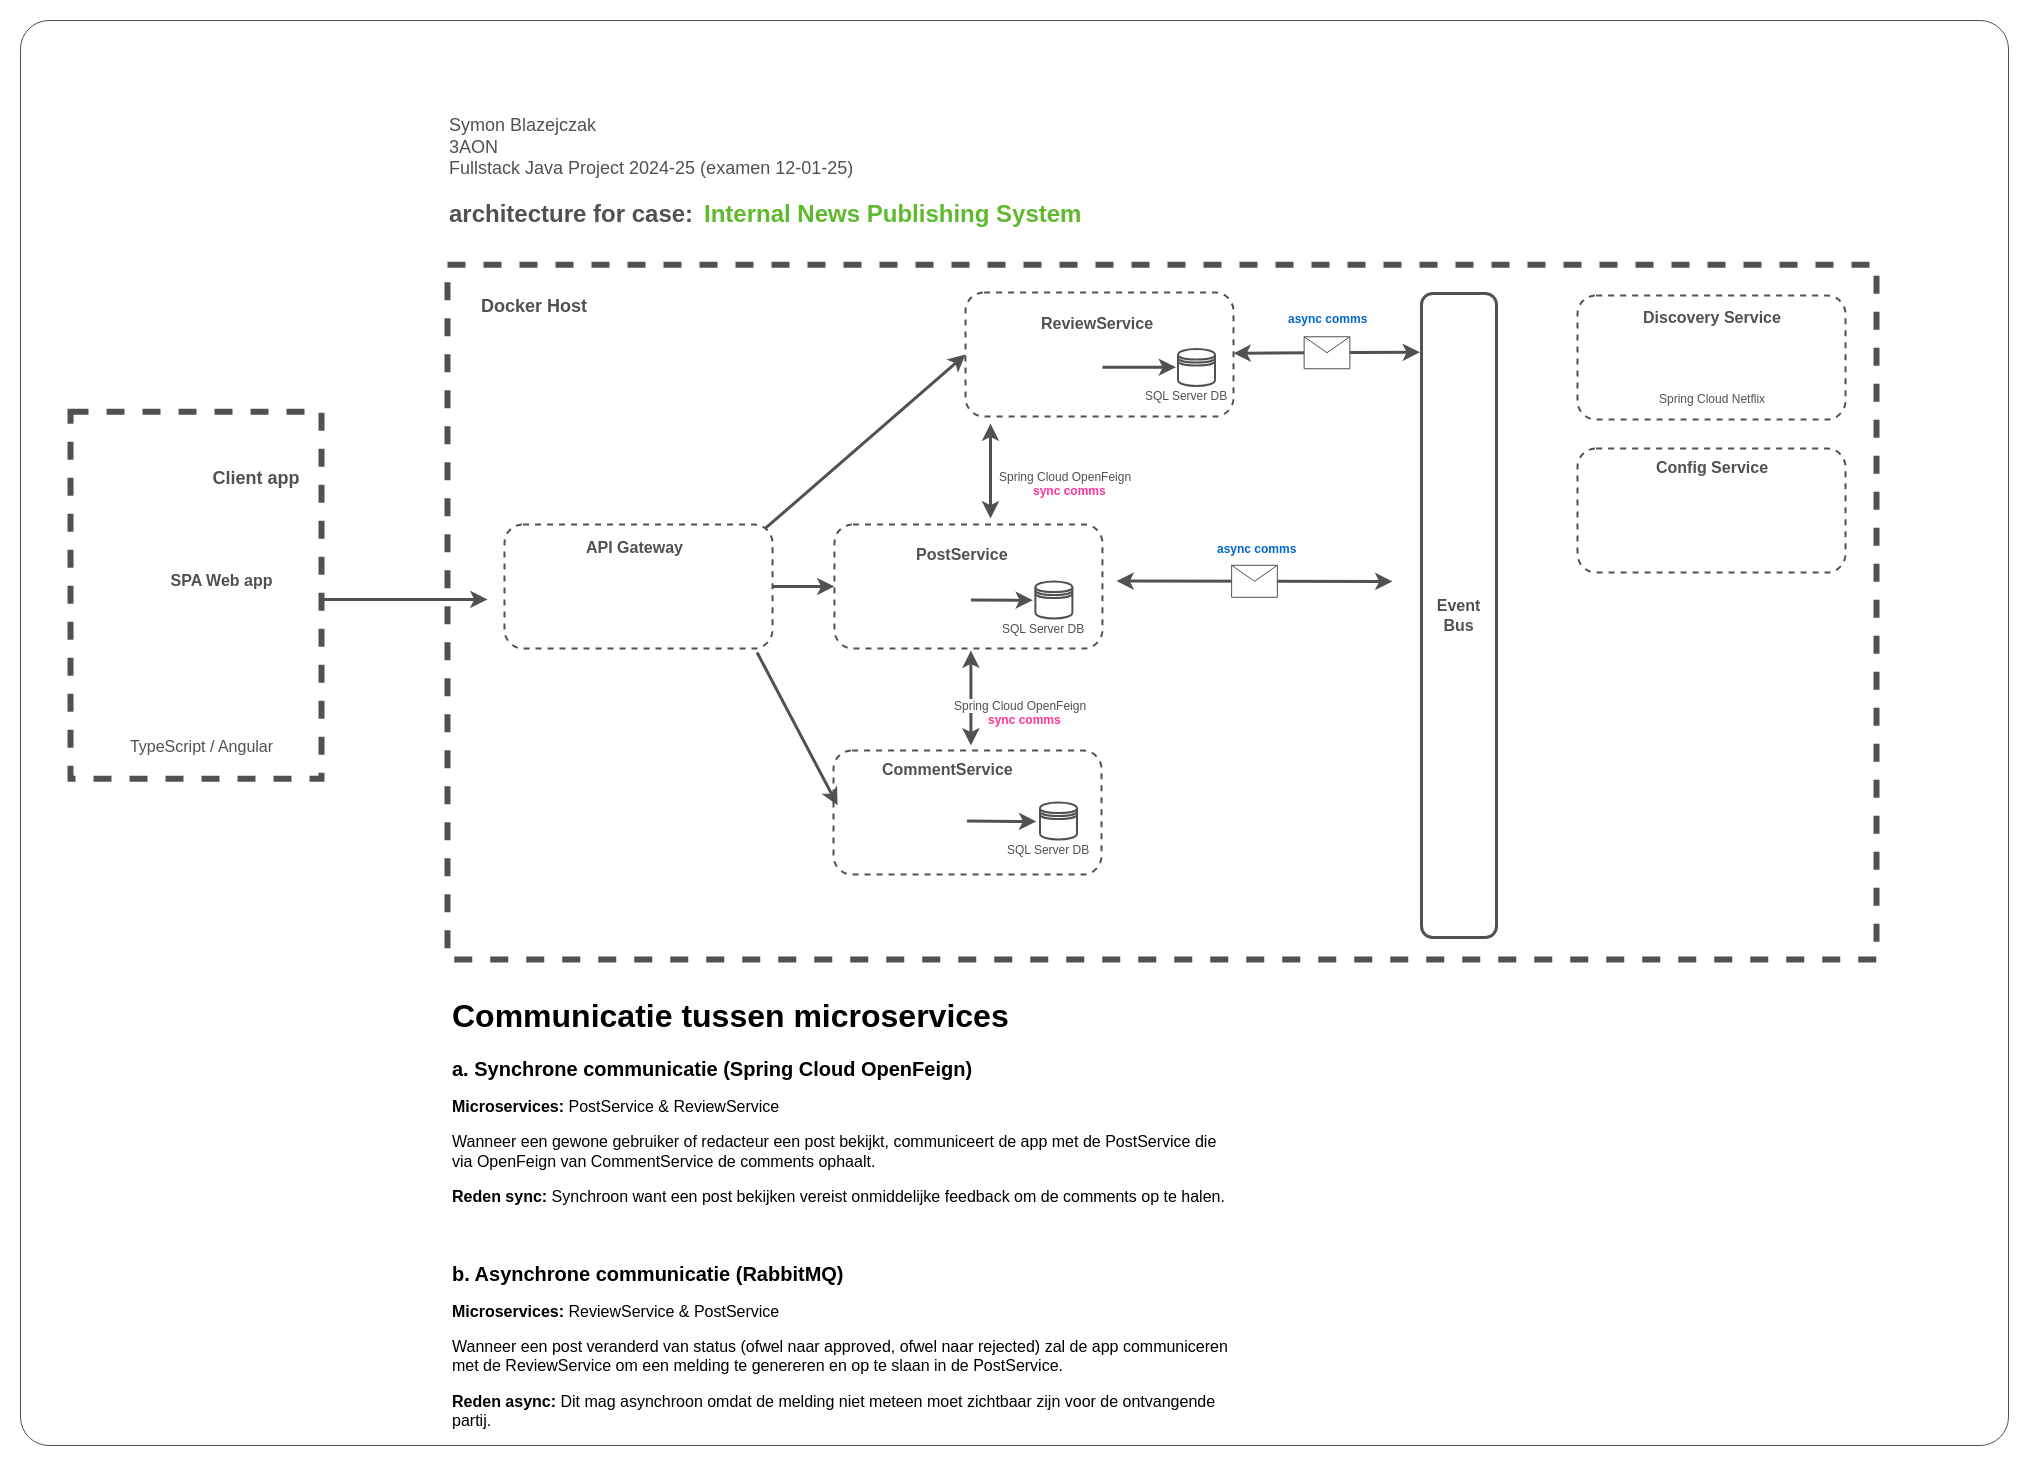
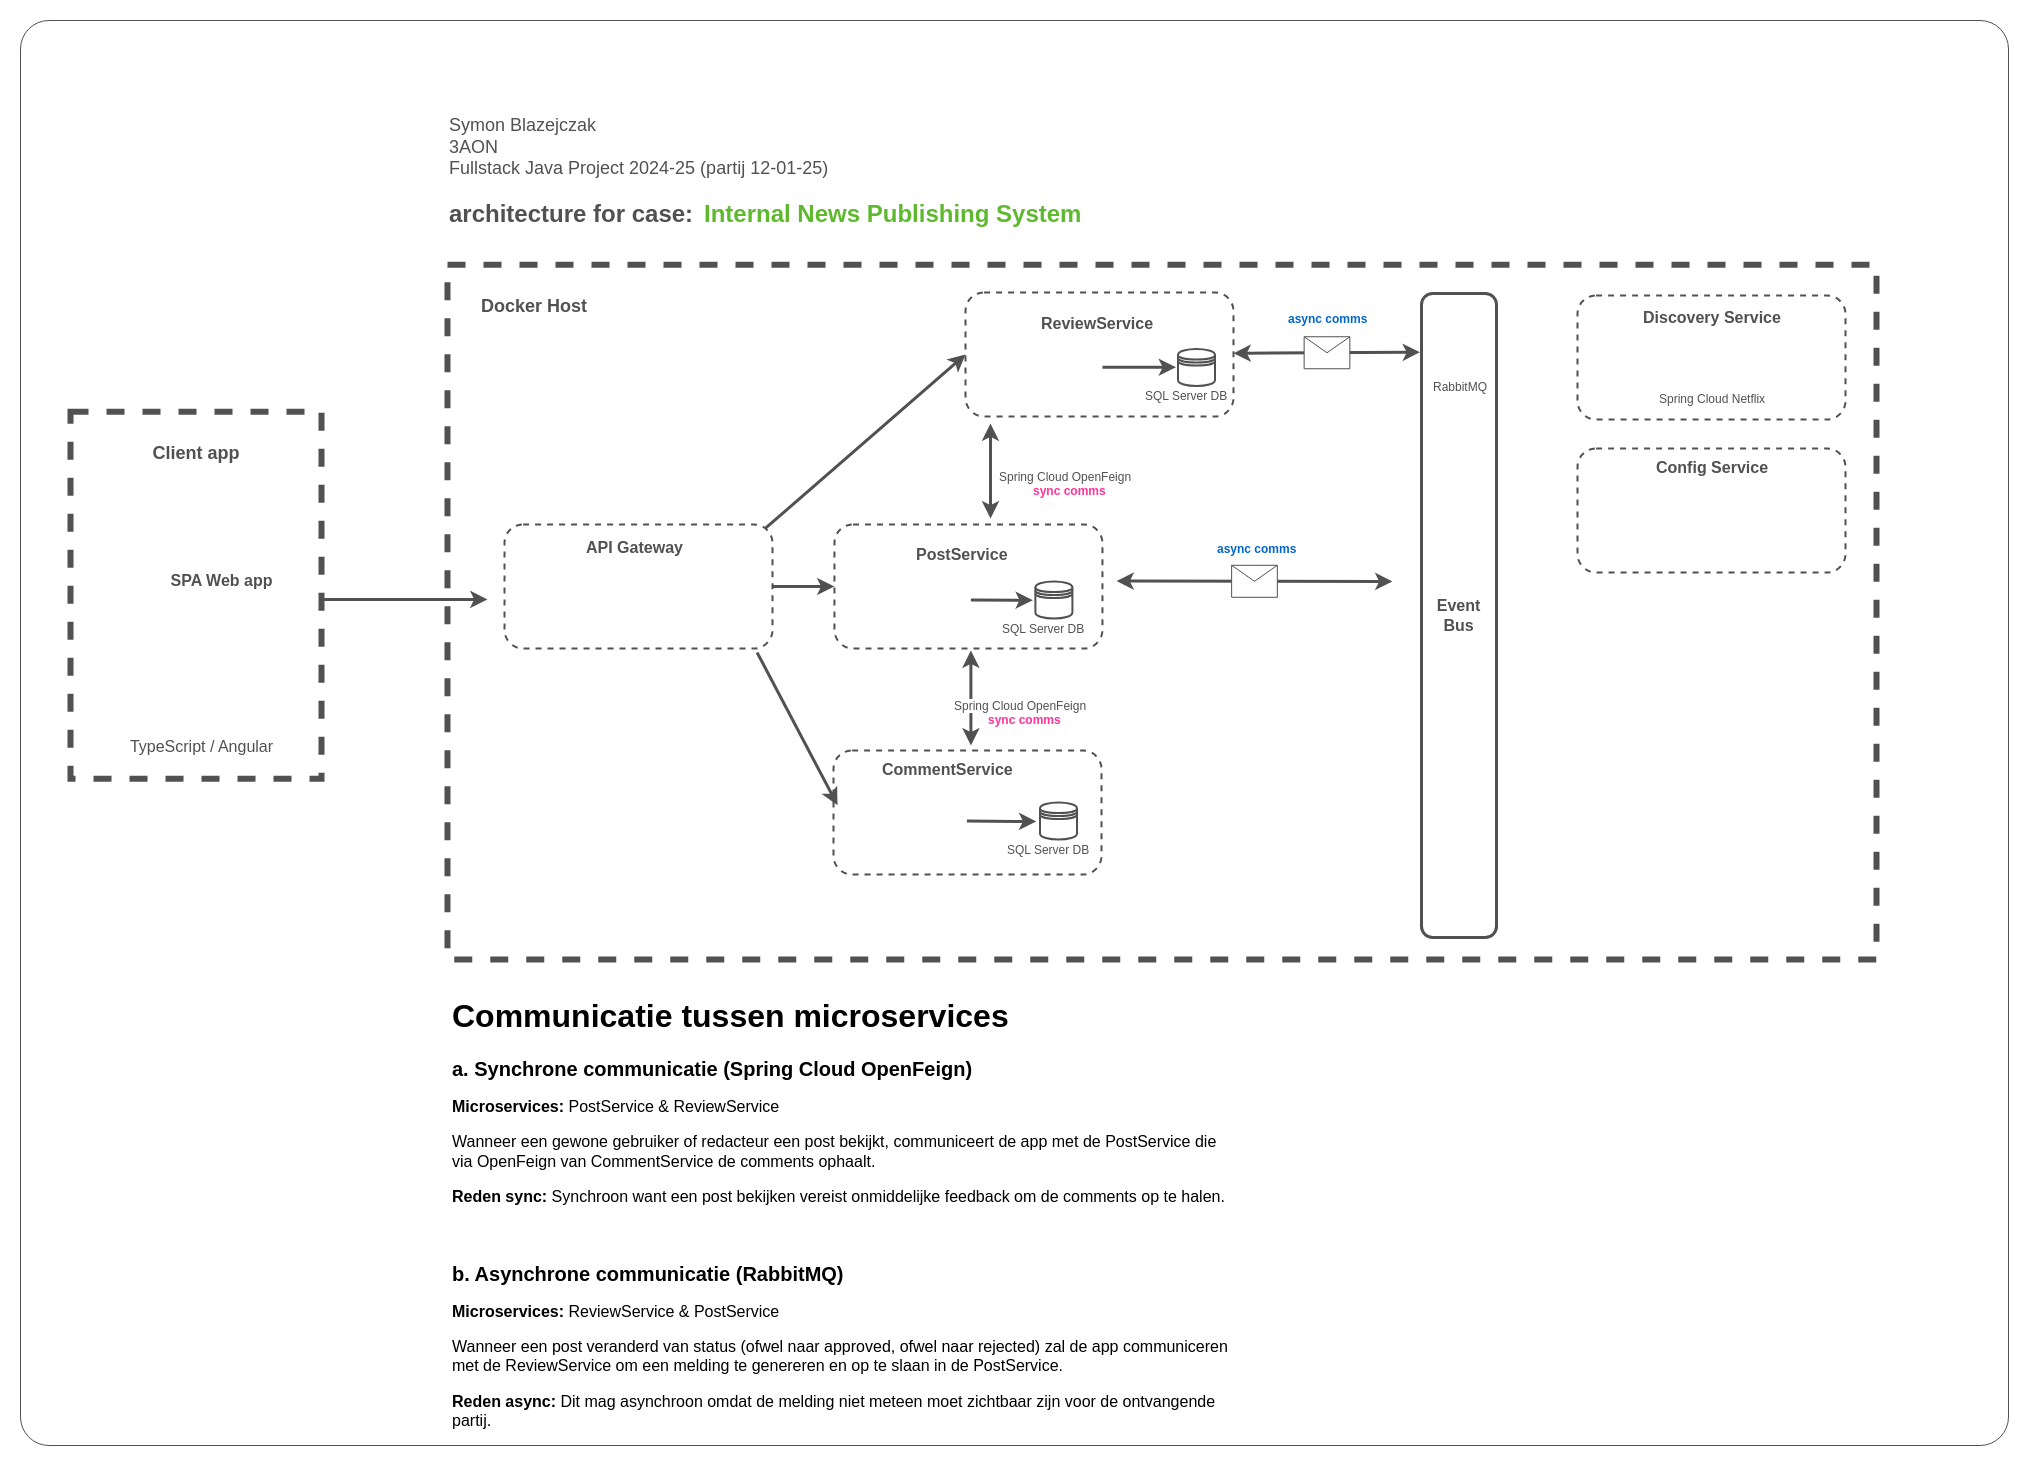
(659, 159) -> (659, 159)
none -> (1460, 389)
(256, 479) -> (196, 454)
